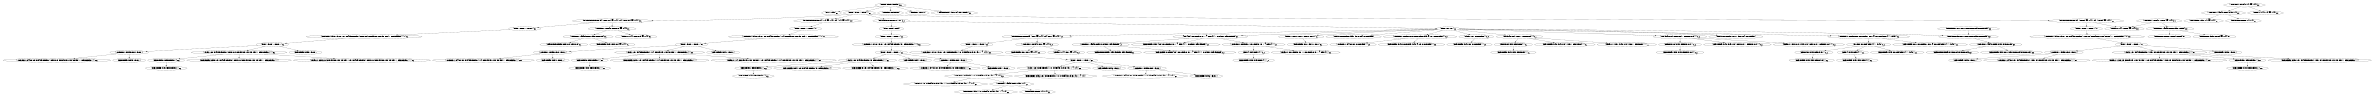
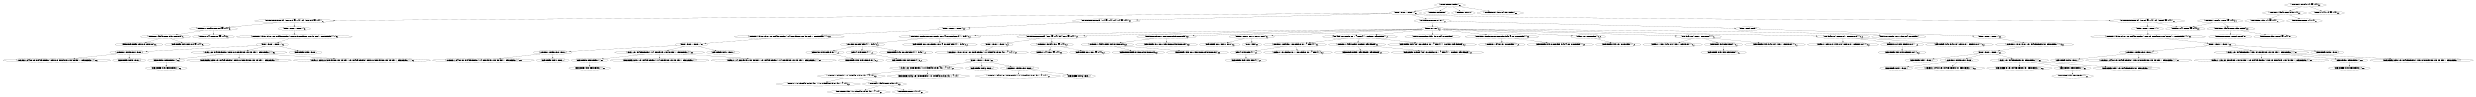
(859, 9) -> (1252, 40)
(1969, 32) -> (1167, 40)
